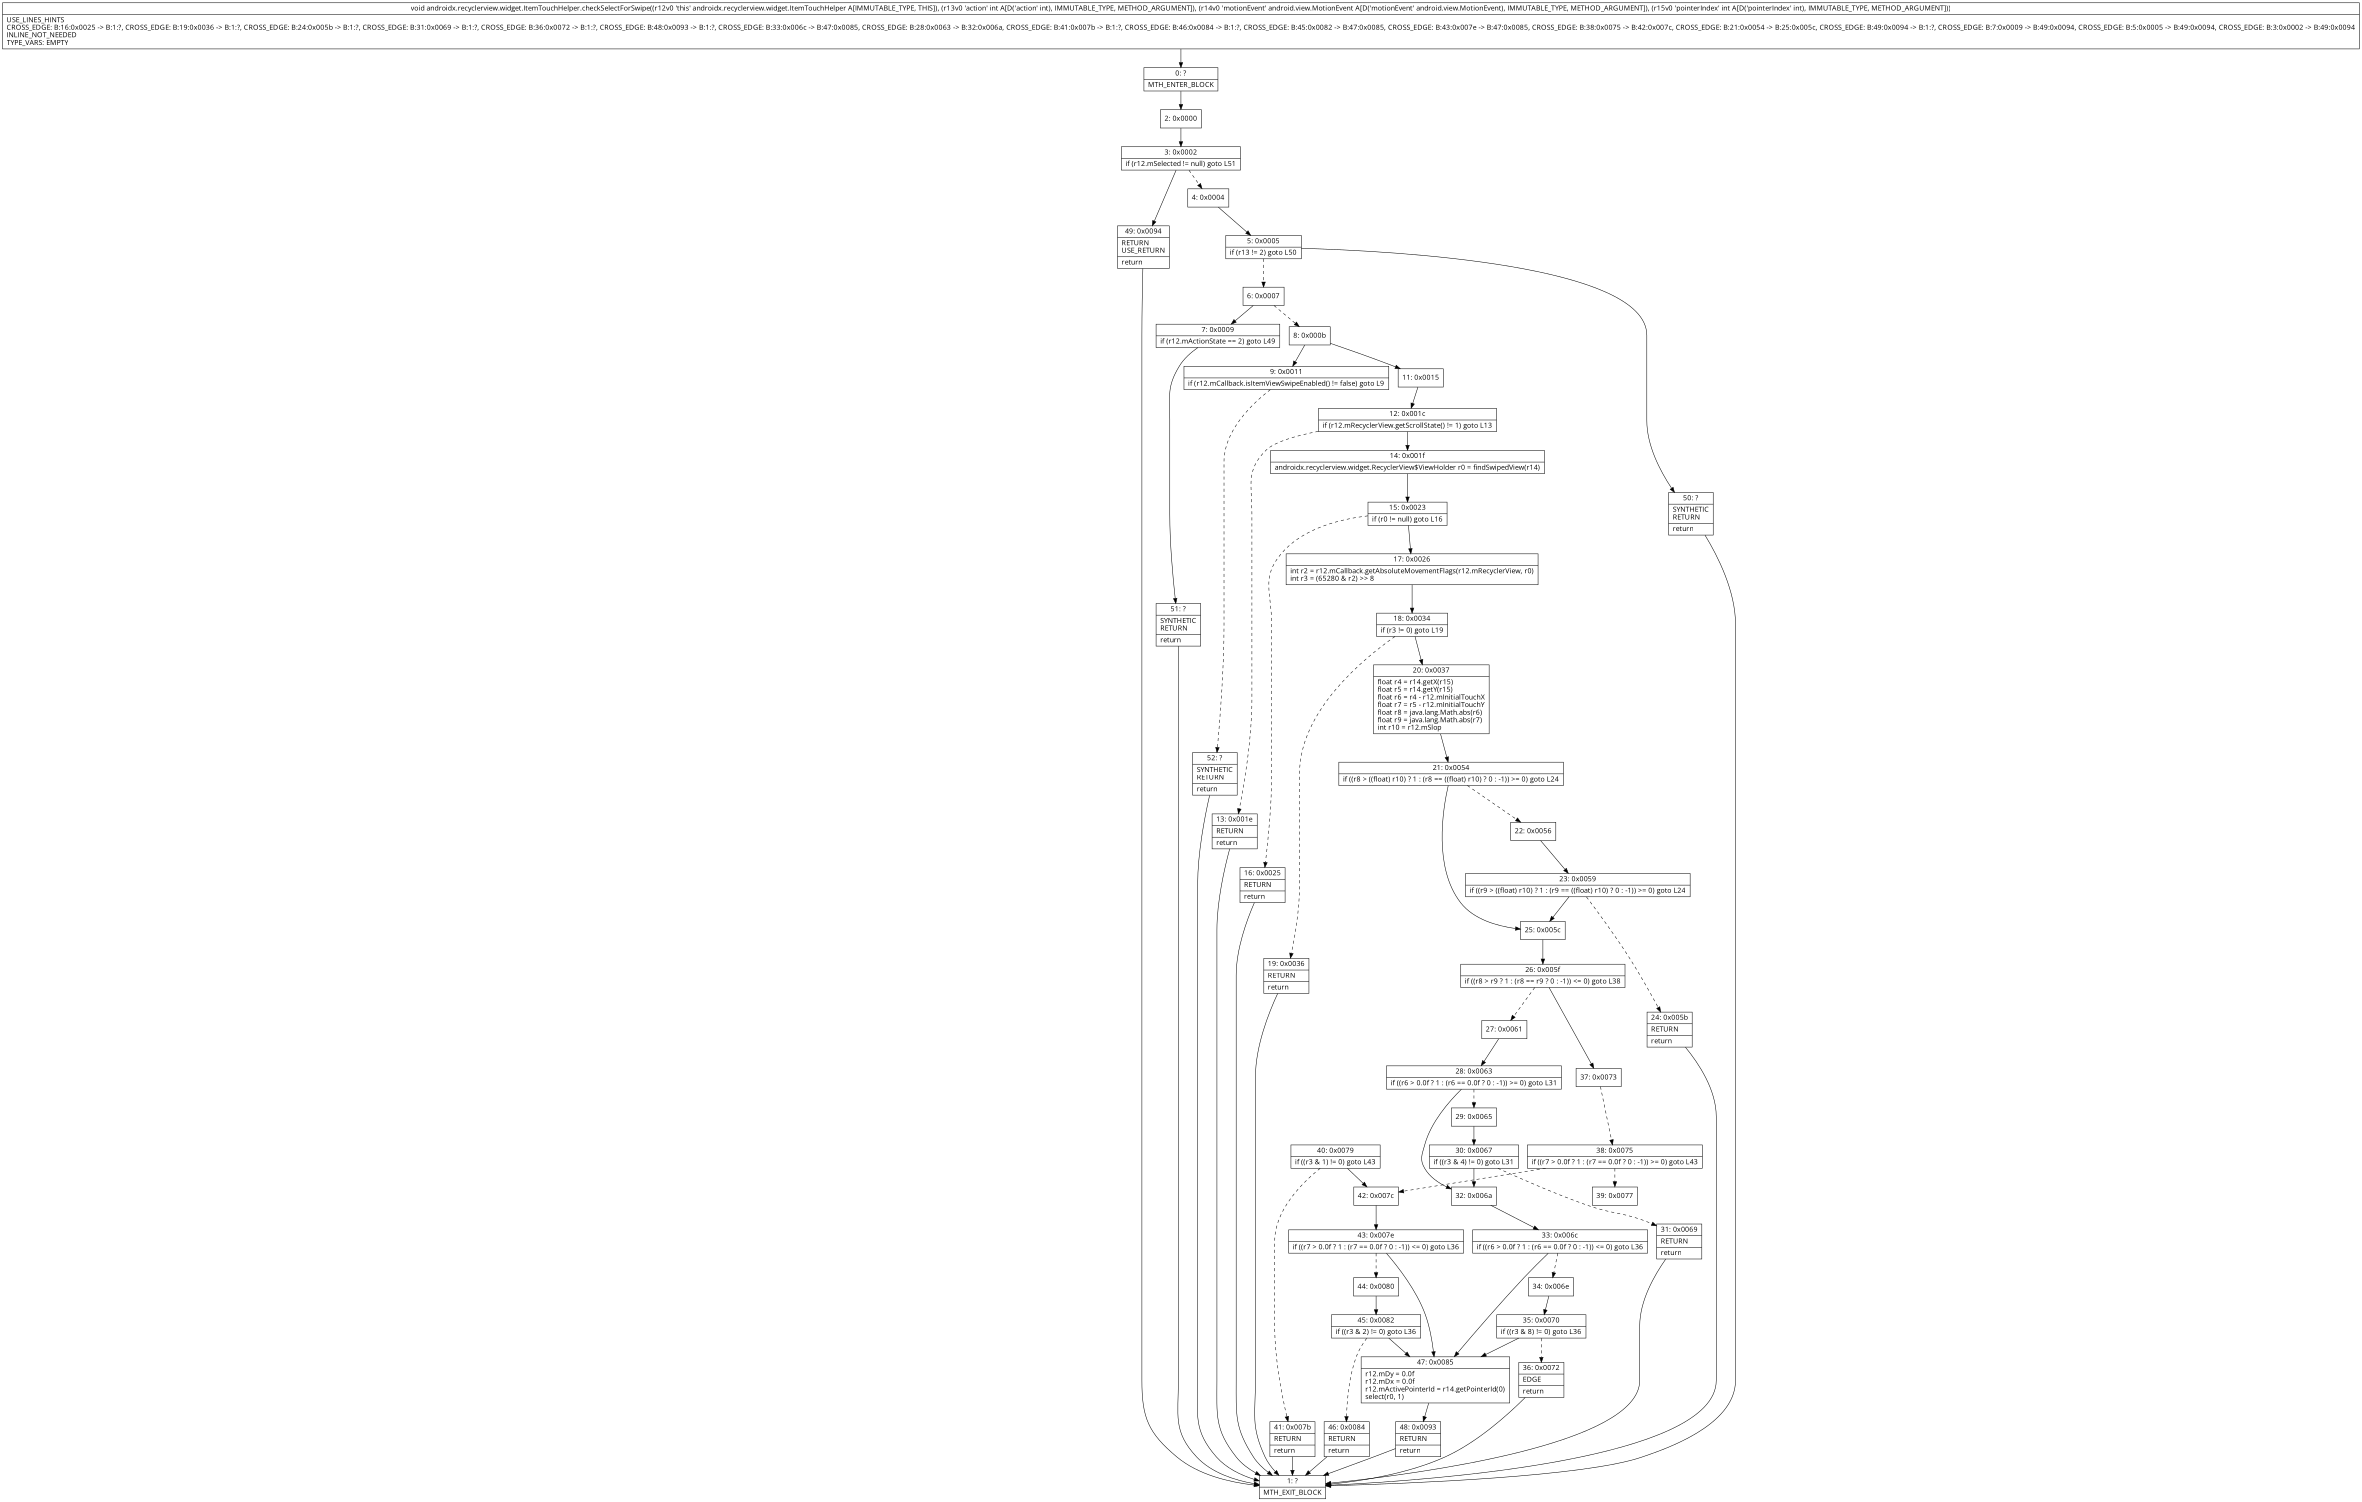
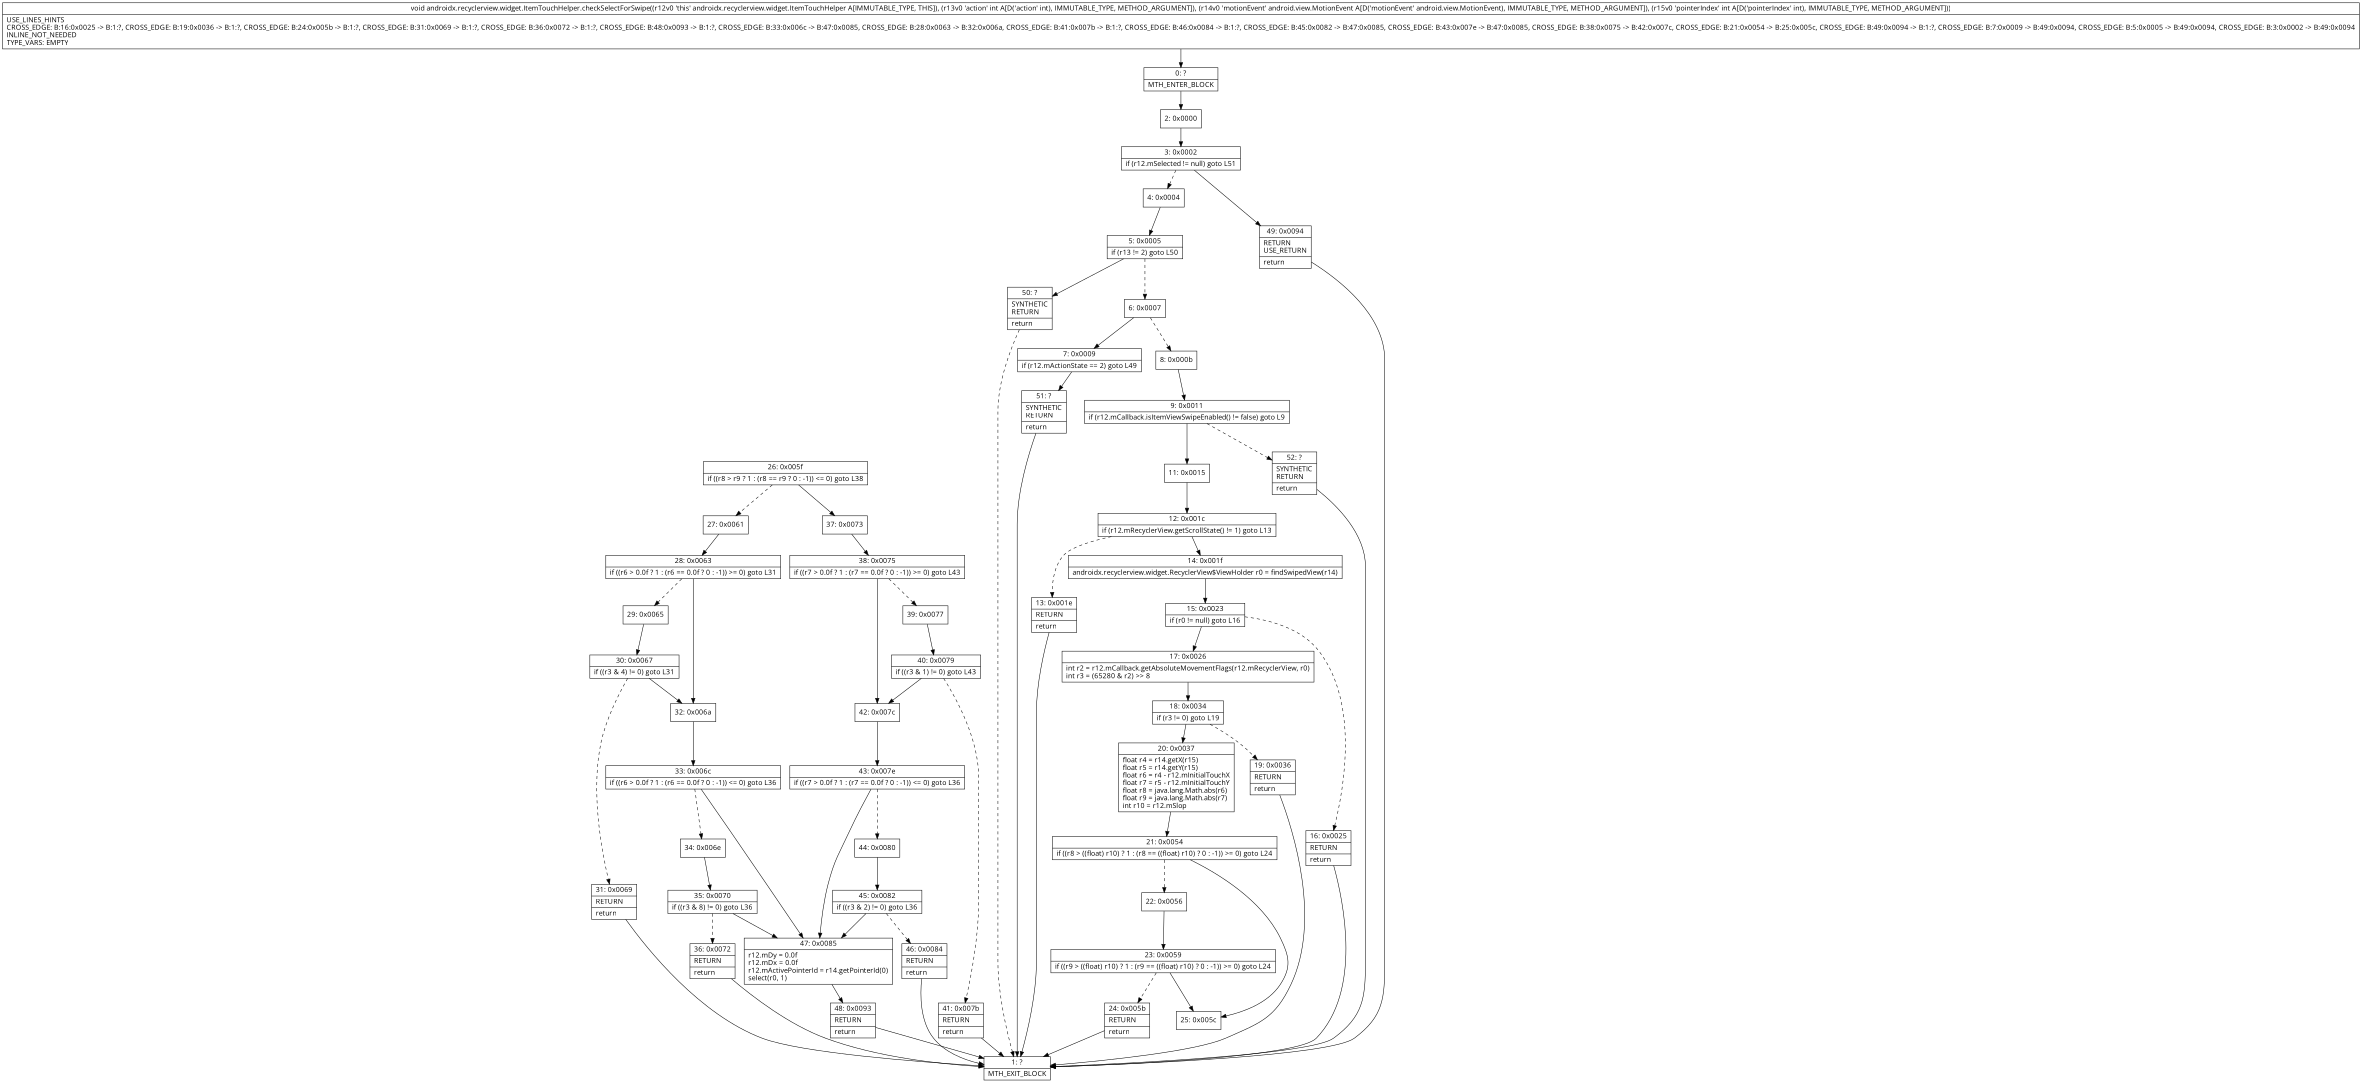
(1363, 355) -> (1187, 441)
none -> (930, 637)
(1543, 949) -> none
(1606, 1113) -> (858, 543)
(1736, 1175) -> (998, 690)
(1478, 1179) -> (877, 639)
(1532, 1380) -> (708, 961)
